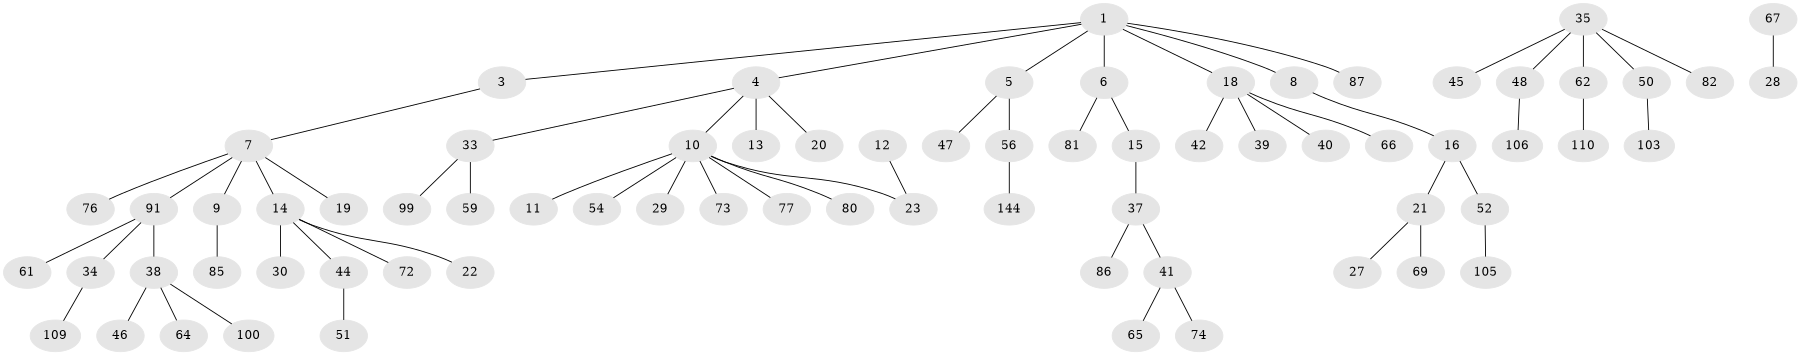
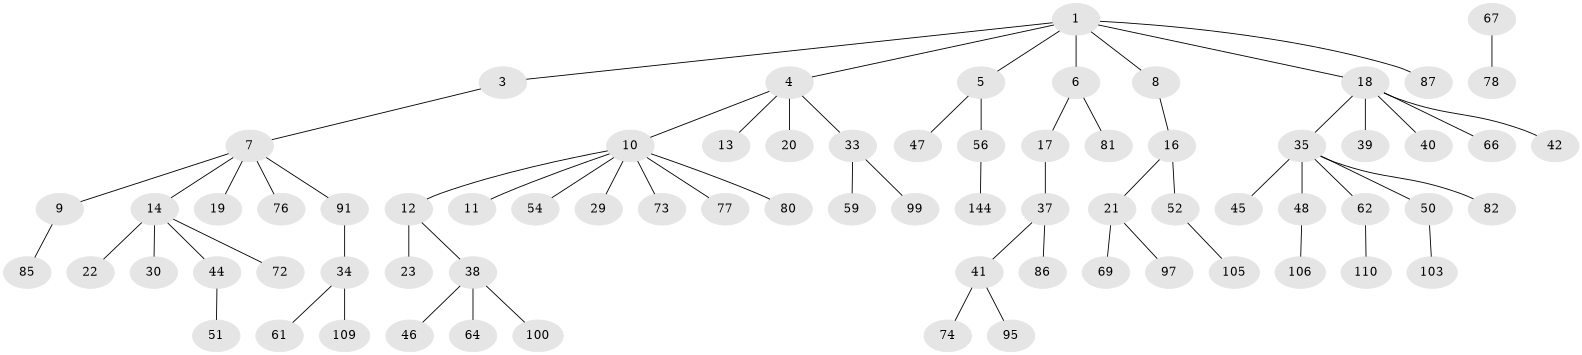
(1773, 83) -> (1492, 83)
none -> (1334, 114)
(1136, 146) -> (1045, 146)
(803, 178) -> (516, 171)
(91, 241) -> (312, 304)
(154, 241) -> (441, 241)
(1357, 273) -> (1169, 273)
(1136, 336) -> (1011, 336)
